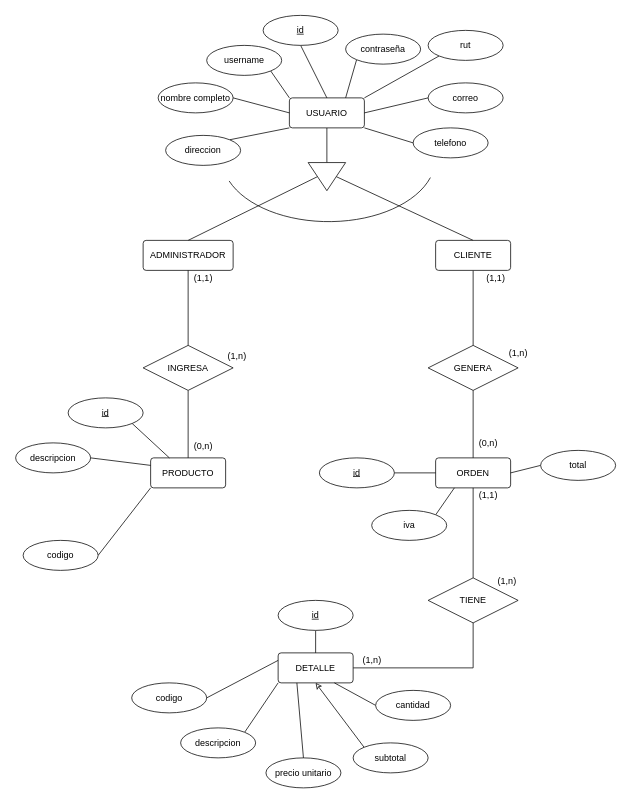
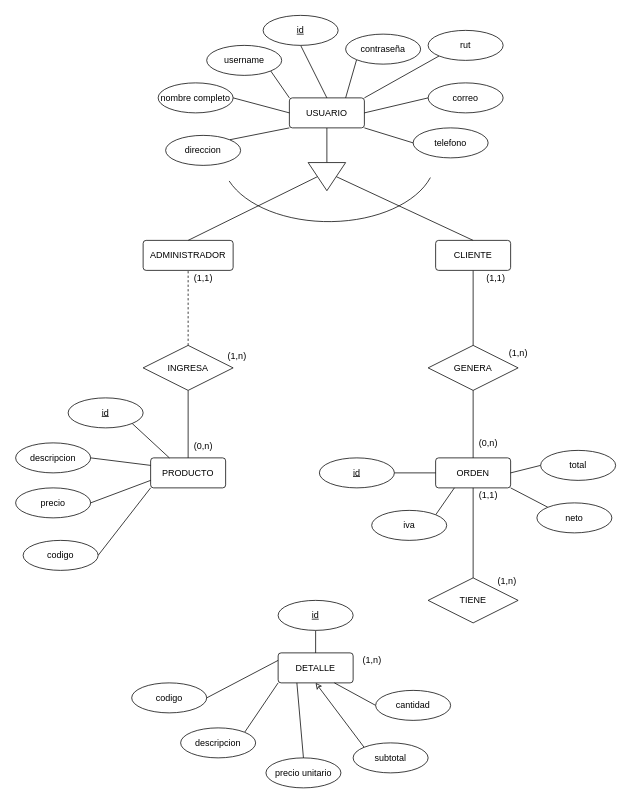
(188, 308) -> (188, 308)
none -> (120, 492)
none -> (529, 498)
none -> (53, 503)
none -> (574, 518)
(435, 668) -> none
